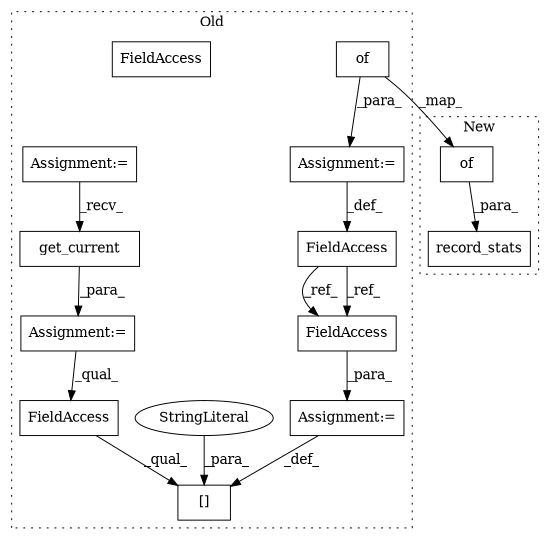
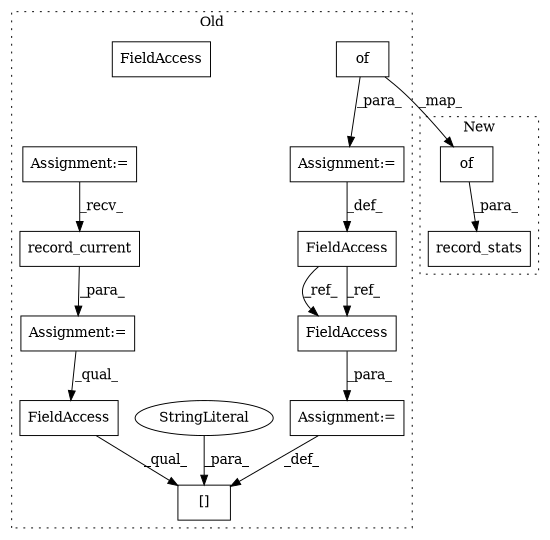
(80, 249) -> (80, 249)
